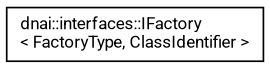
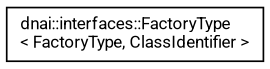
(135, 34) -> (135, 34)
